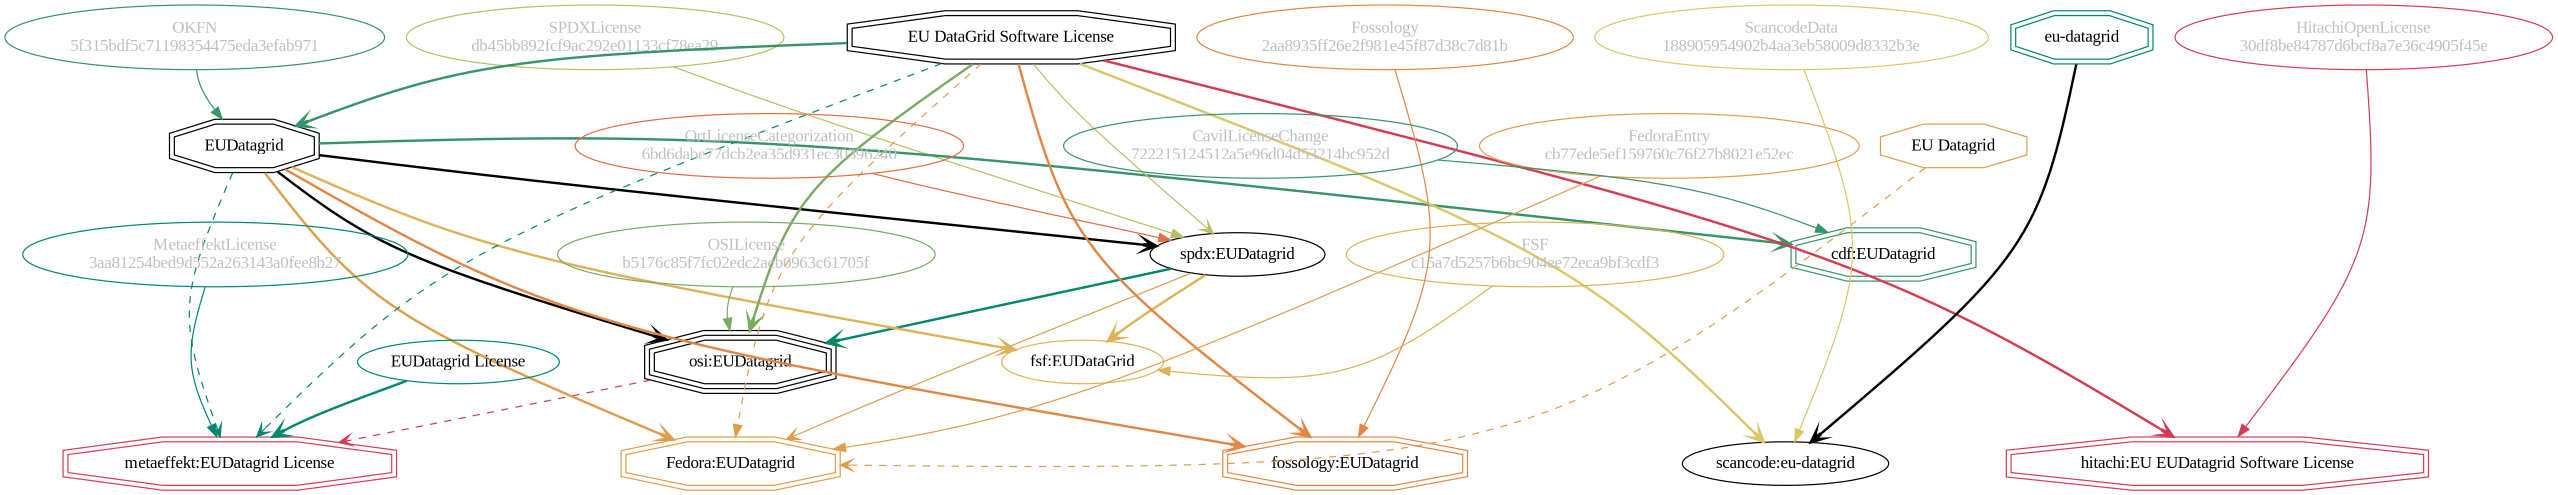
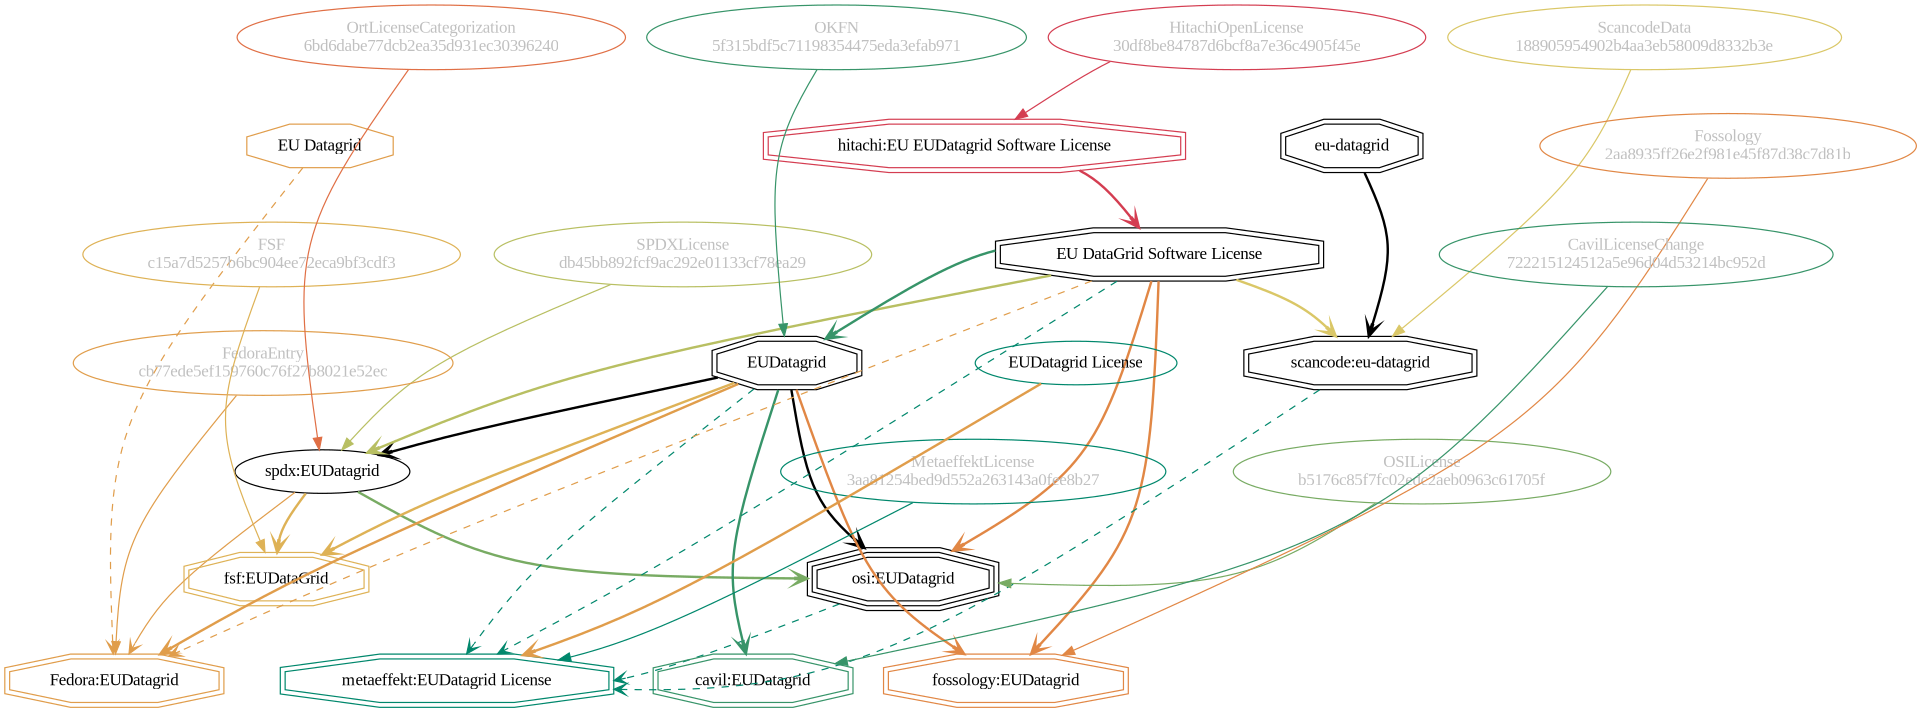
(2082, 37) -> (1352, 146)
(1115, 148) -> (710, 344)
(835, 169) -> (1091, 438)
(1649, 203) -> (1108, 191)
(819, 219) -> (633, 460)
(1884, 254) -> (753, 681)
(1005, 304) -> (569, 569)
(1083, 362) -> (276, 579)
(344, 404) -> (793, 528)
(501, 410) -> (734, 644)
(230, 464) -> (447, 681)
(1786, 464) -> (1360, 363)
none -> (994, 595)
